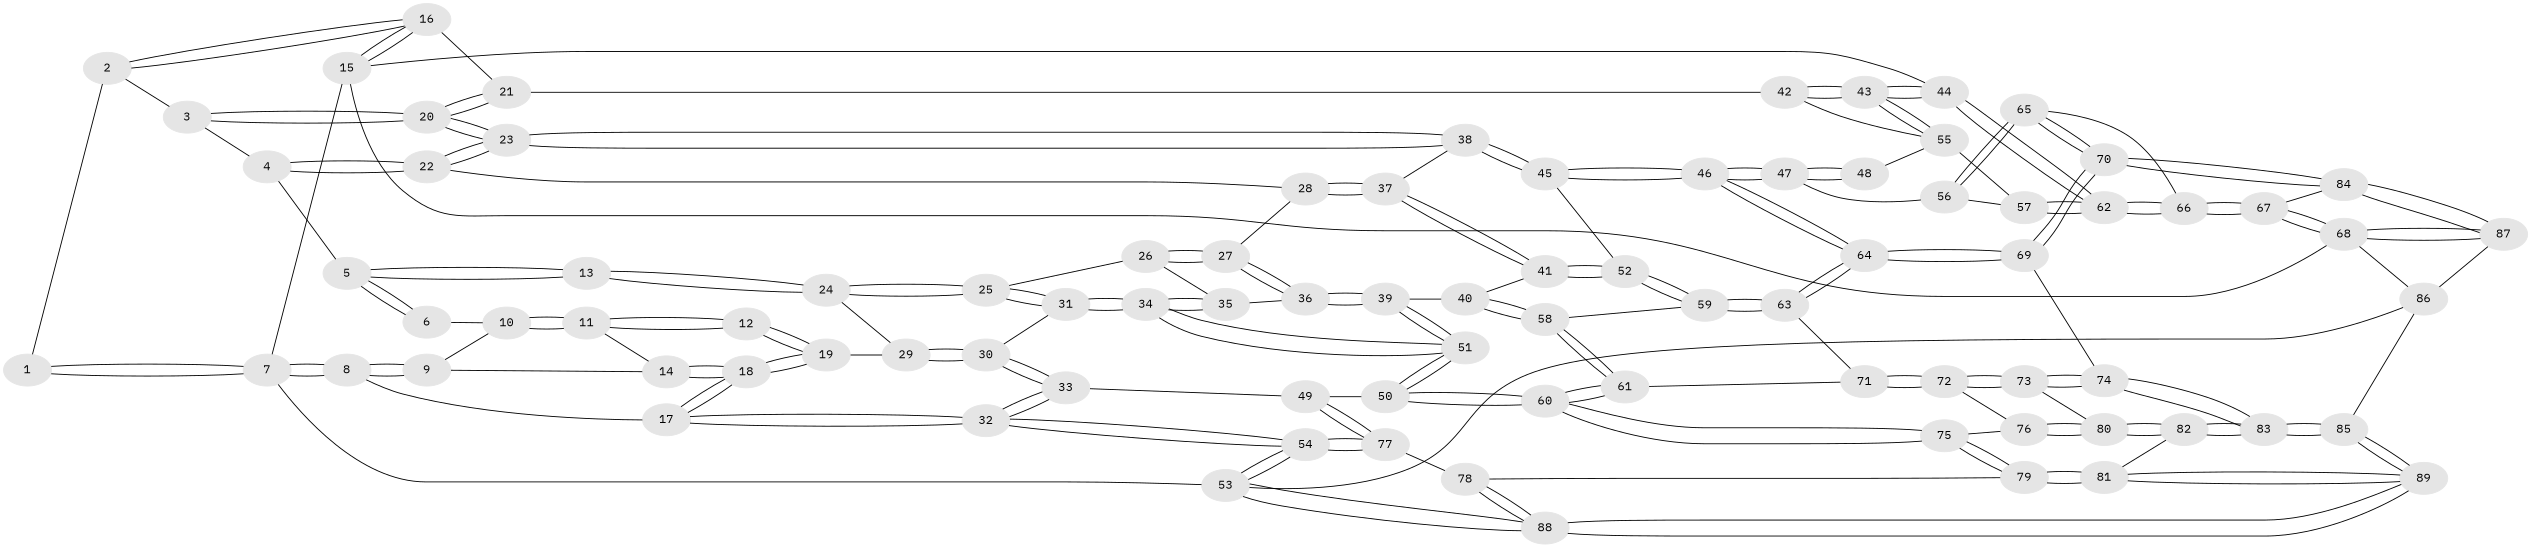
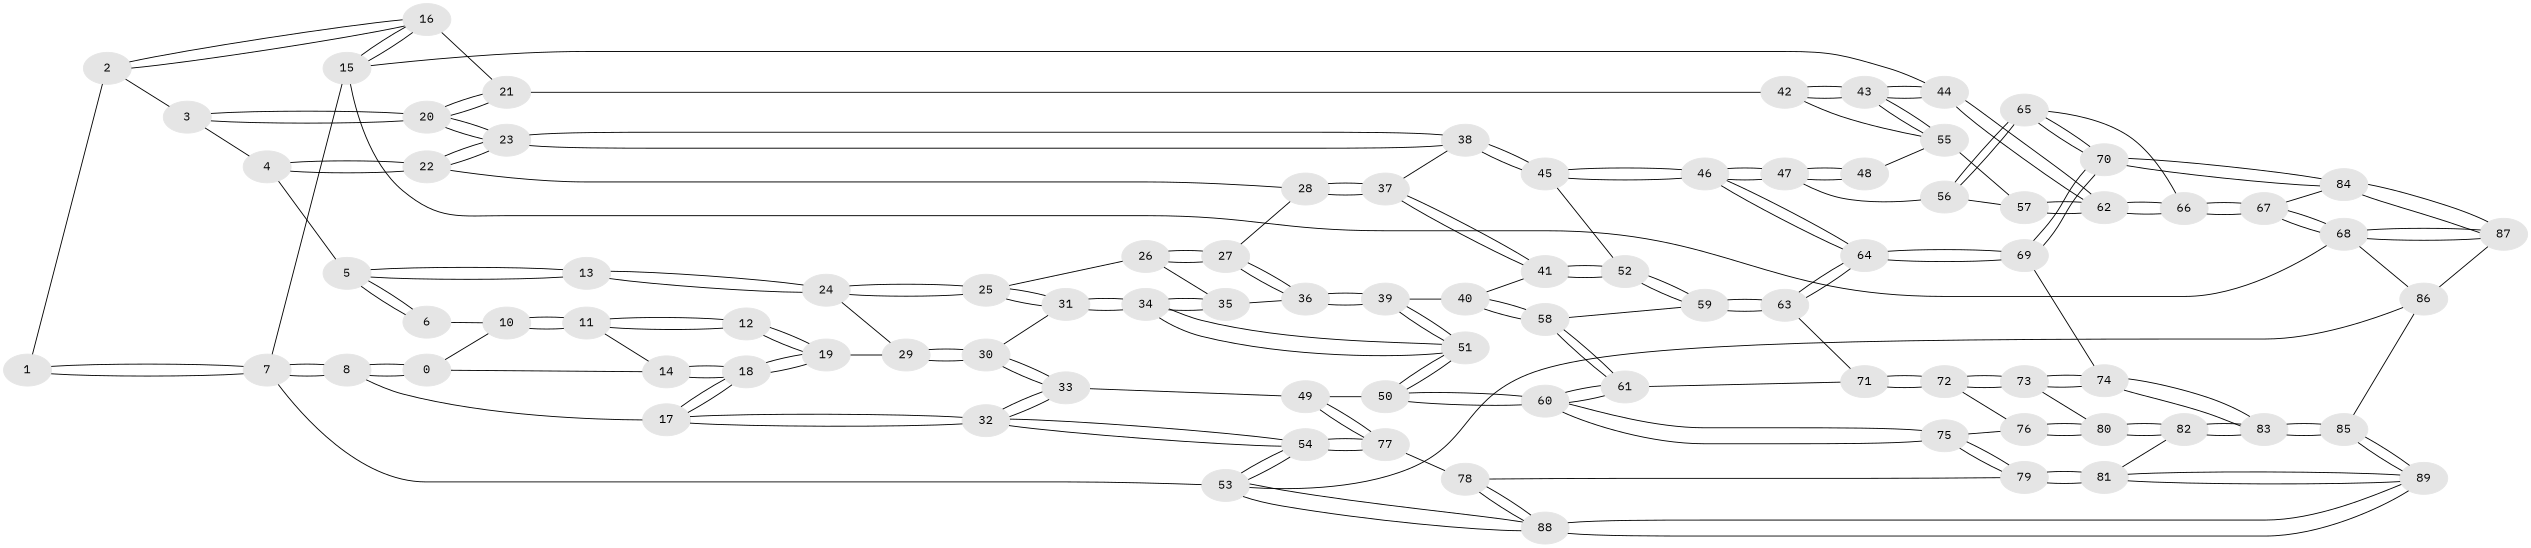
(427, 370) -> (427, 370)
